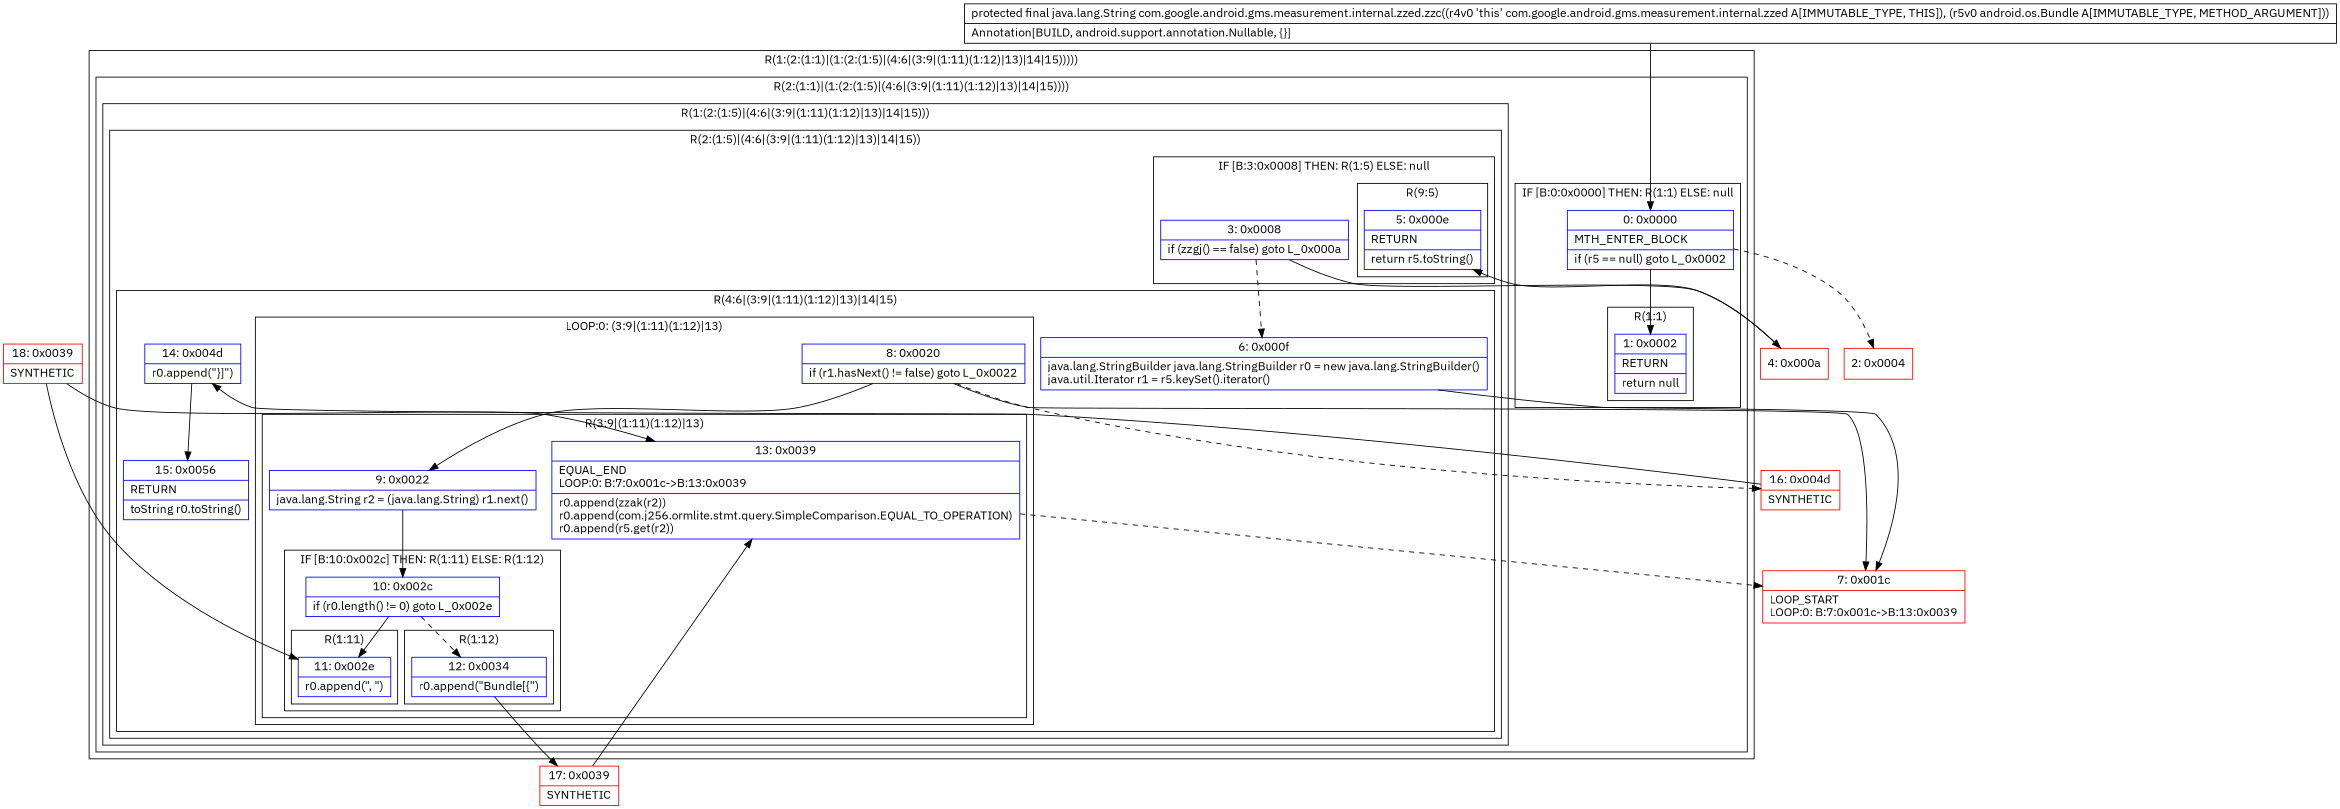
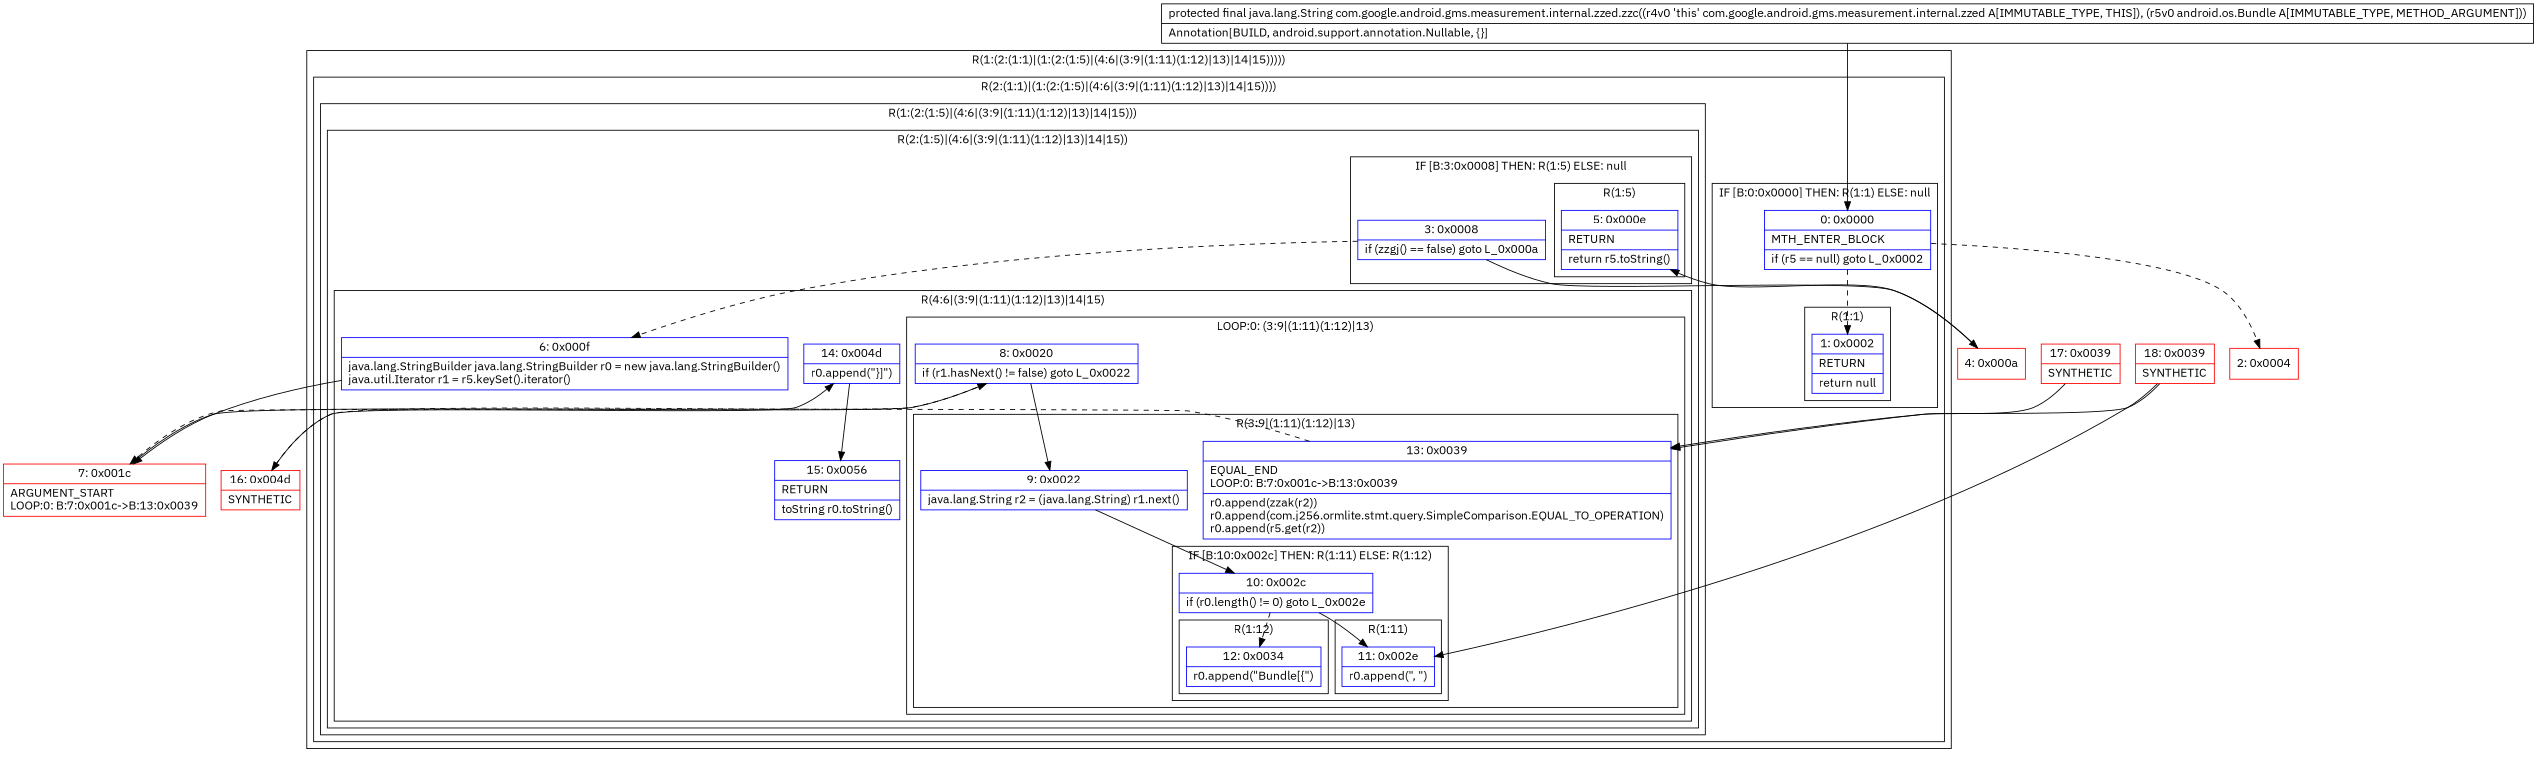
(1423, 193) -> (1620, 193)
(1650, 298) -> (1848, 298)
(1474, 409) -> (549, 409)
(1805, 600) -> (63, 493)
(522, 729) -> none
